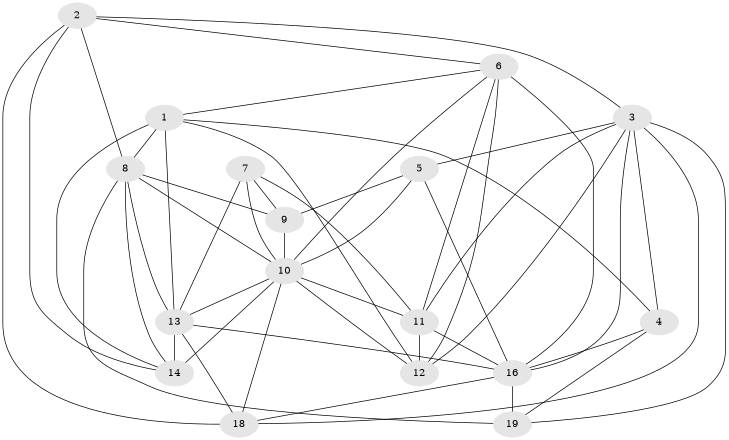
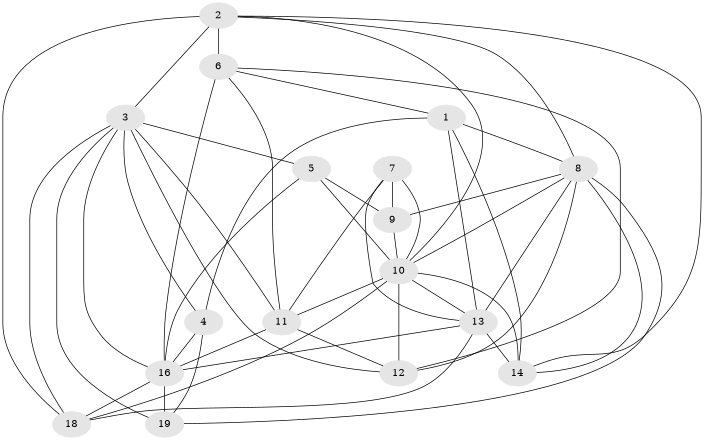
(386, 164) -> (445, 77)
(328, 231) -> (529, 305)
